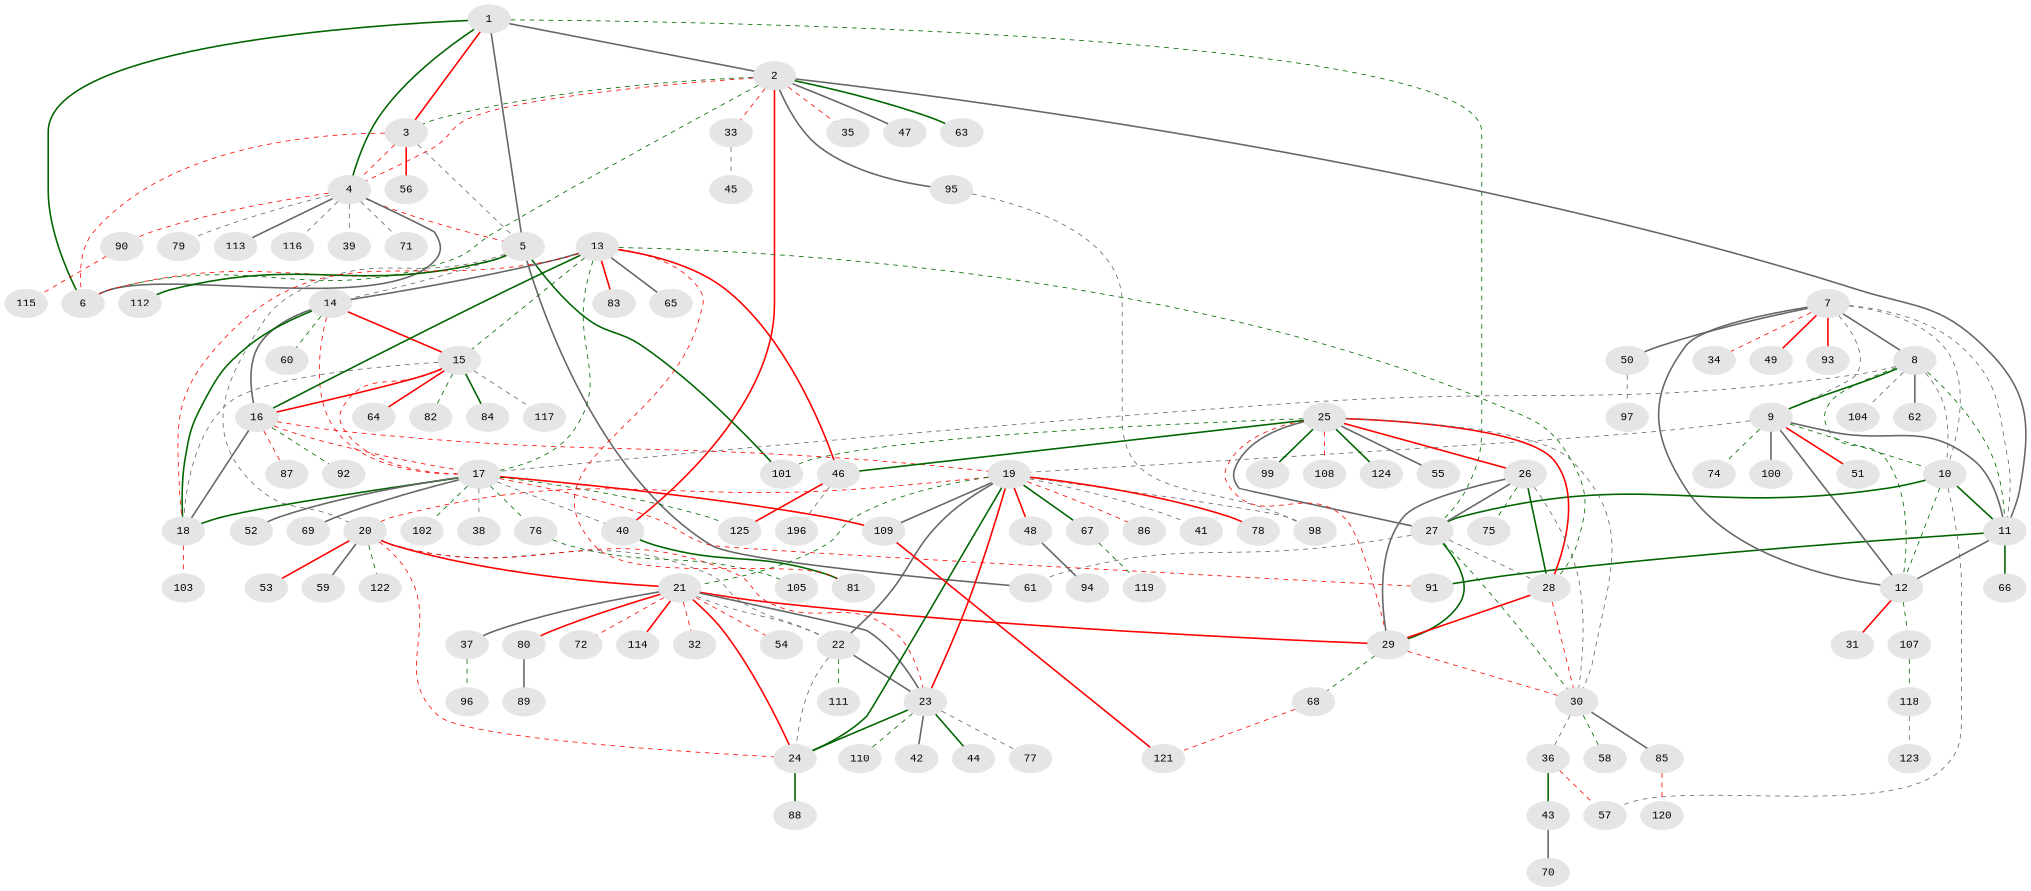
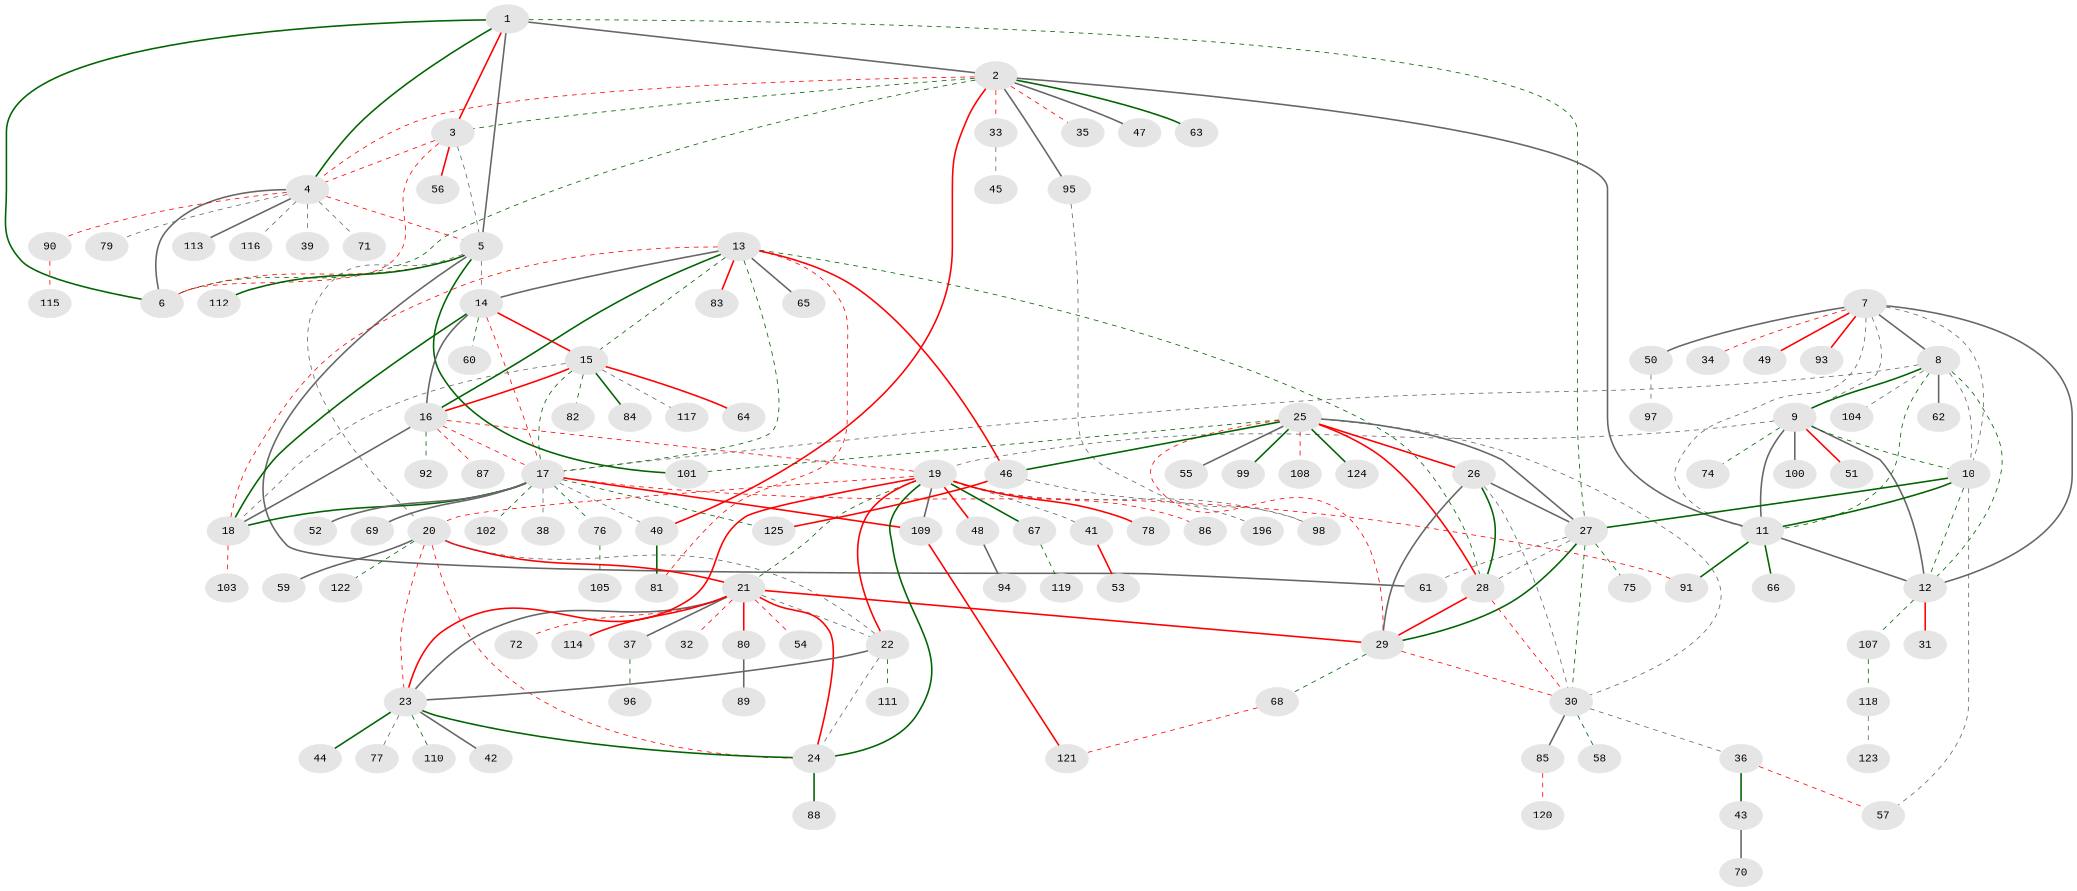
(342, 426) -> (542, 410)
(1508, 501) -> (1604, 555)
(919, 548) -> (858, 544)
(316, 560) -> (1105, 559)
